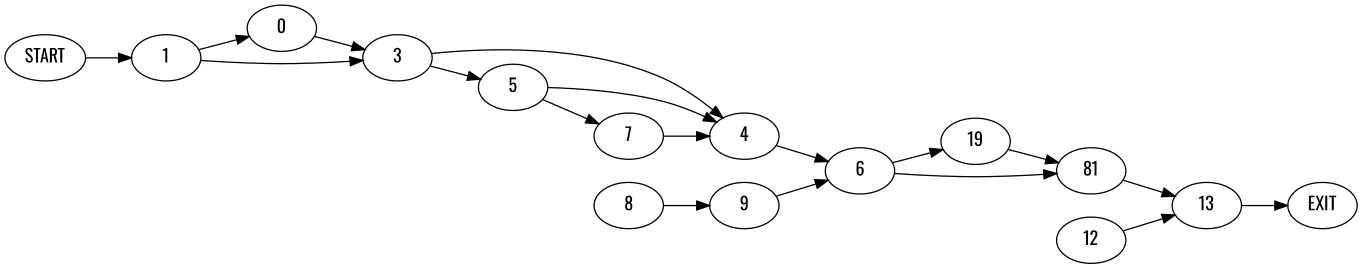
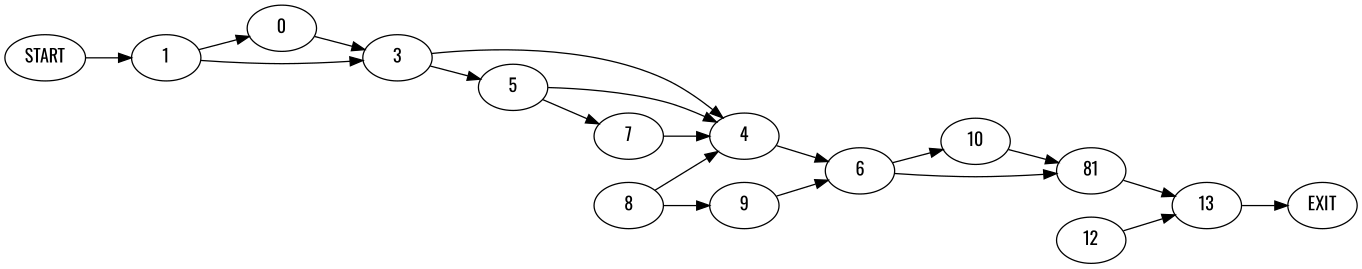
(976, 141) -> (976, 141)
none -> (681, 174)
